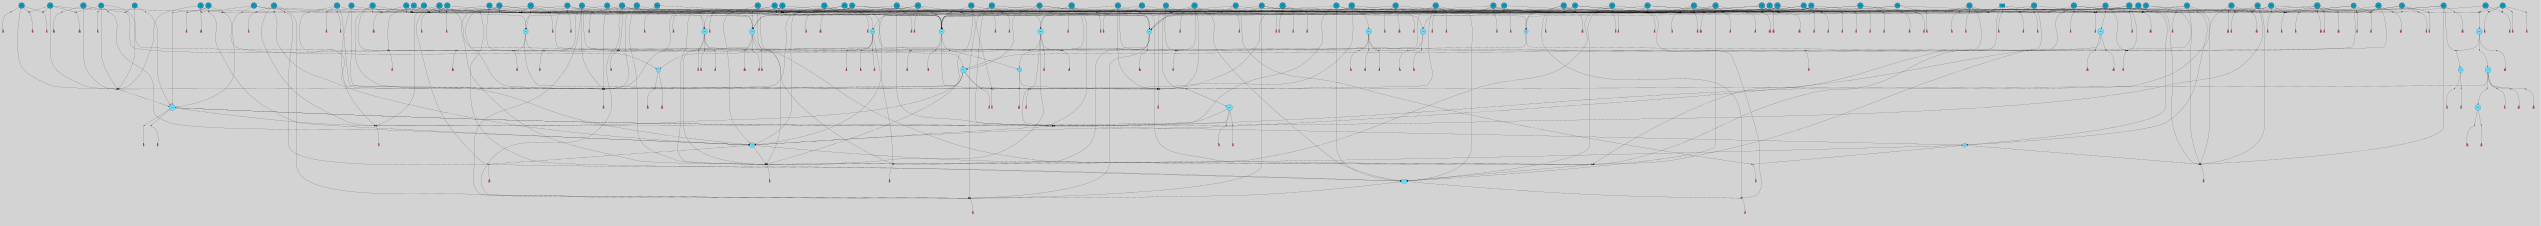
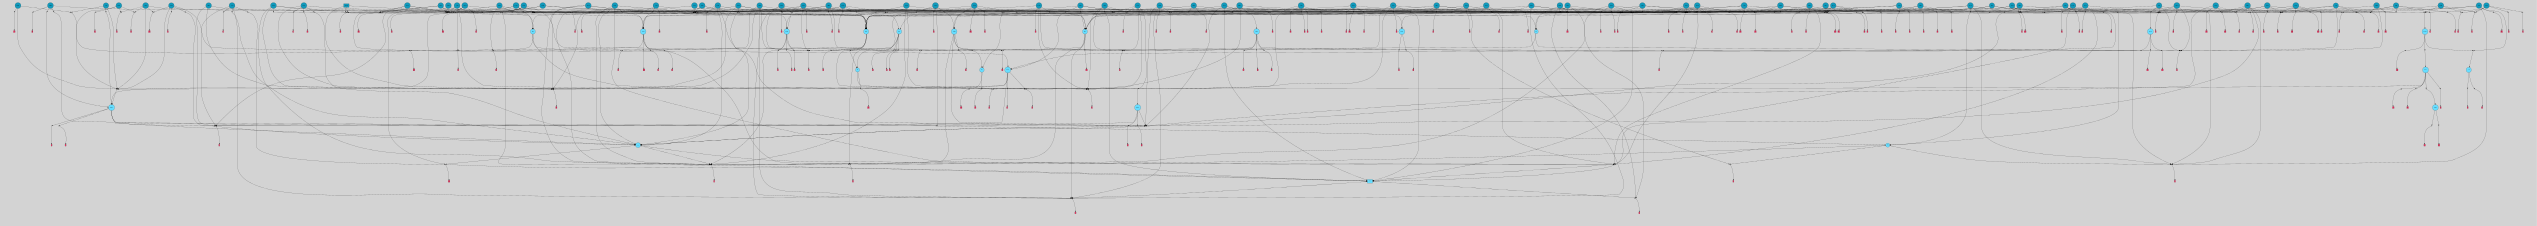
(201, 6) -> none
(607, 6) -> (346, 6)
(2002, 6) -> (2073, 6)
